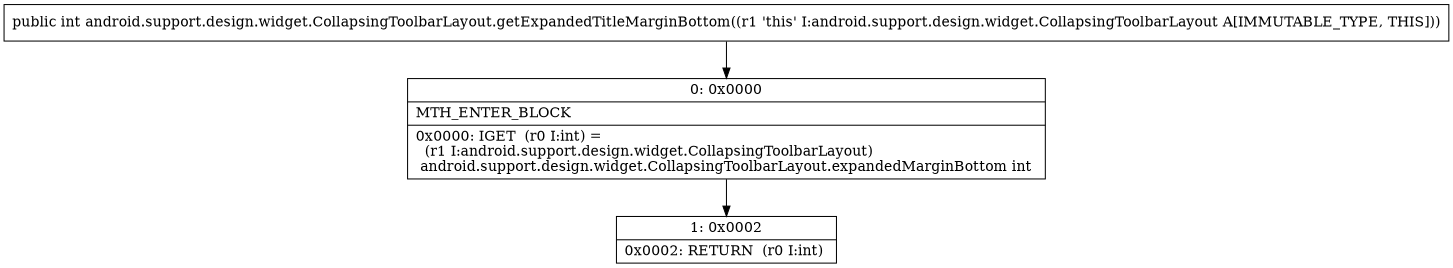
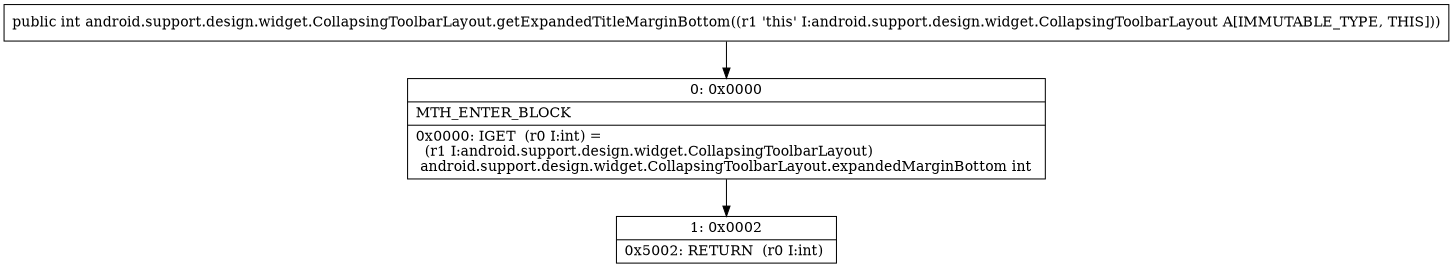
(726, 251) -> (726, 251)
